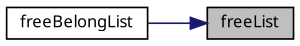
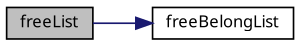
(169, 23) -> (114, 23)
